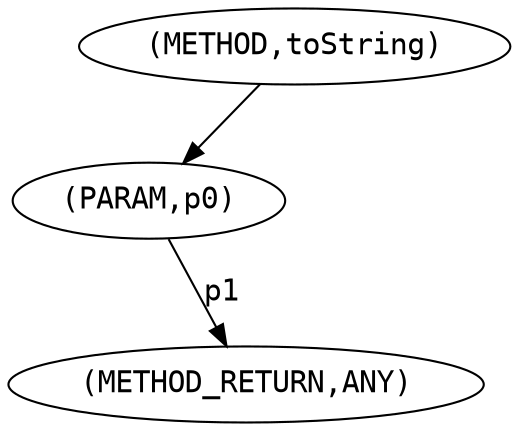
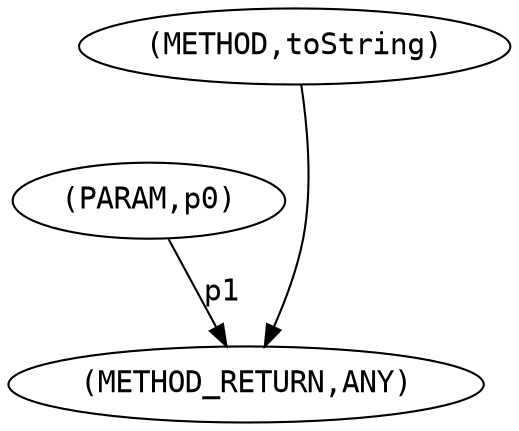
(229, 116) -> (307, 208)
